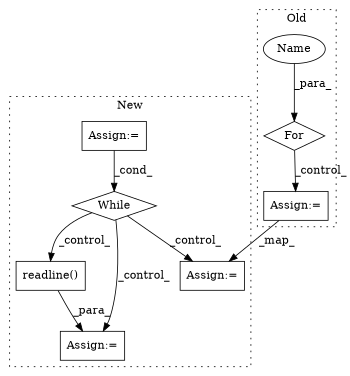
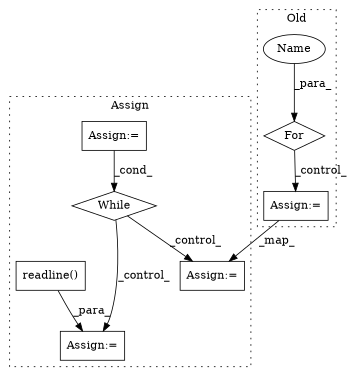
(130, 106) -> (130, 106)
(66, 227) -> none
